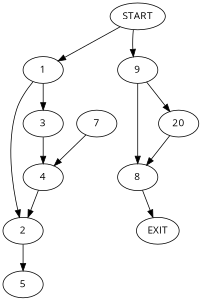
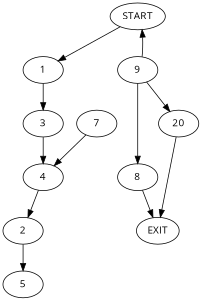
(133, 39) -> (143, 47)
(11, 144) -> none
(161, 147) -> (169, 174)
